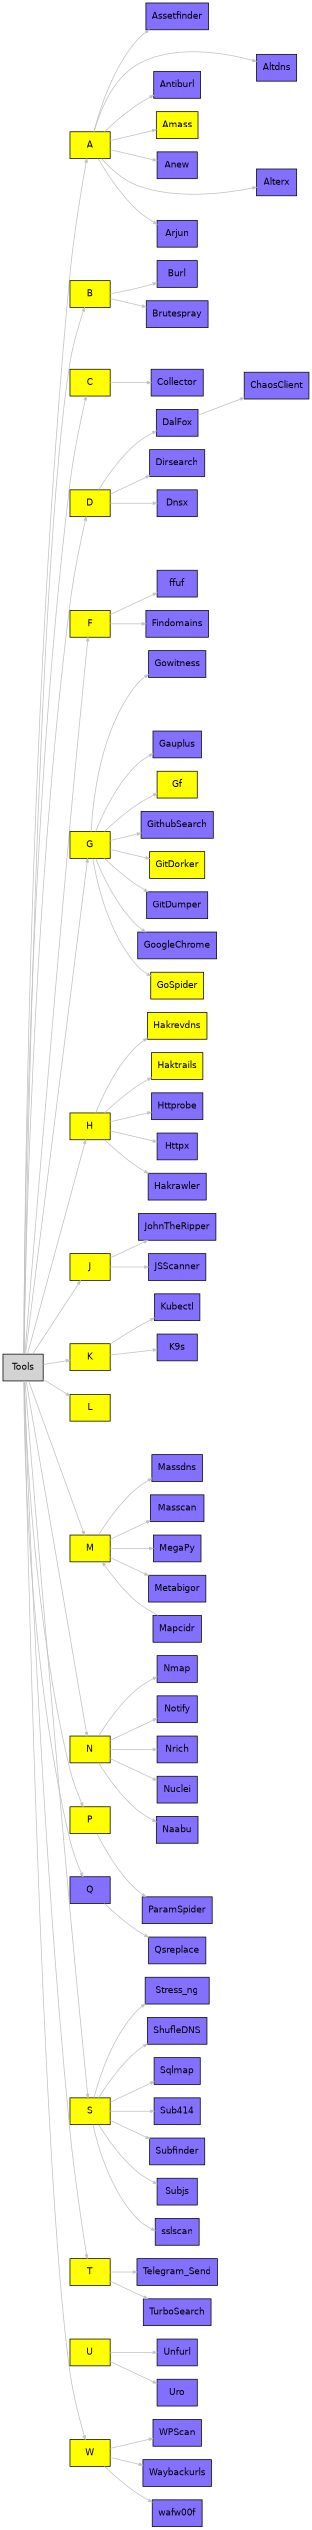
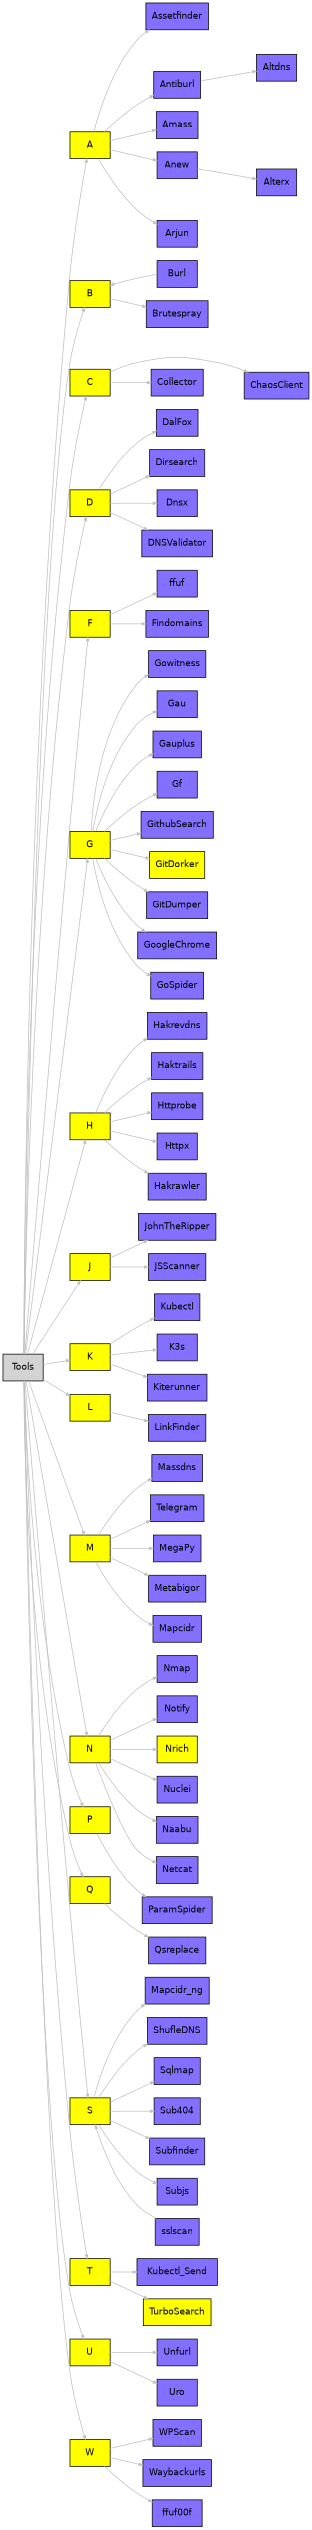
(154, 57) -> (227, 76)
(177, 125) -> (177, 125)
(172, 193) -> (225, 173)
(132, 289) -> (135, 279)
(219, 407) -> (177, 357)
none -> (177, 543)
none -> (177, 704)
(177, 785) -> (177, 785)
(177, 986) -> (177, 986)
(177, 1026) -> (177, 1026)
(177, 1066) -> (177, 1066)
(177, 1347) -> (177, 1347)
none -> (177, 1388)
none -> (177, 1428)
(177, 1508) -> (177, 1508)
(128, 1594) -> (119, 1597)
(177, 1749) -> (177, 1749)
none -> (37, 1860)
none -> (177, 1870)
(90, 1890) -> (90, 1890)
(177, 1991) -> (177, 1991)
(177, 2111) -> (177, 2111)
(113, 2183) -> (118, 2179)
(177, 2272) -> (177, 2272)
(177, 2312) -> (177, 2312)
(177, 2513) -> (177, 2513)
